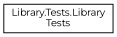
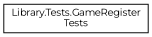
(58, 19) -> (76, 19)
